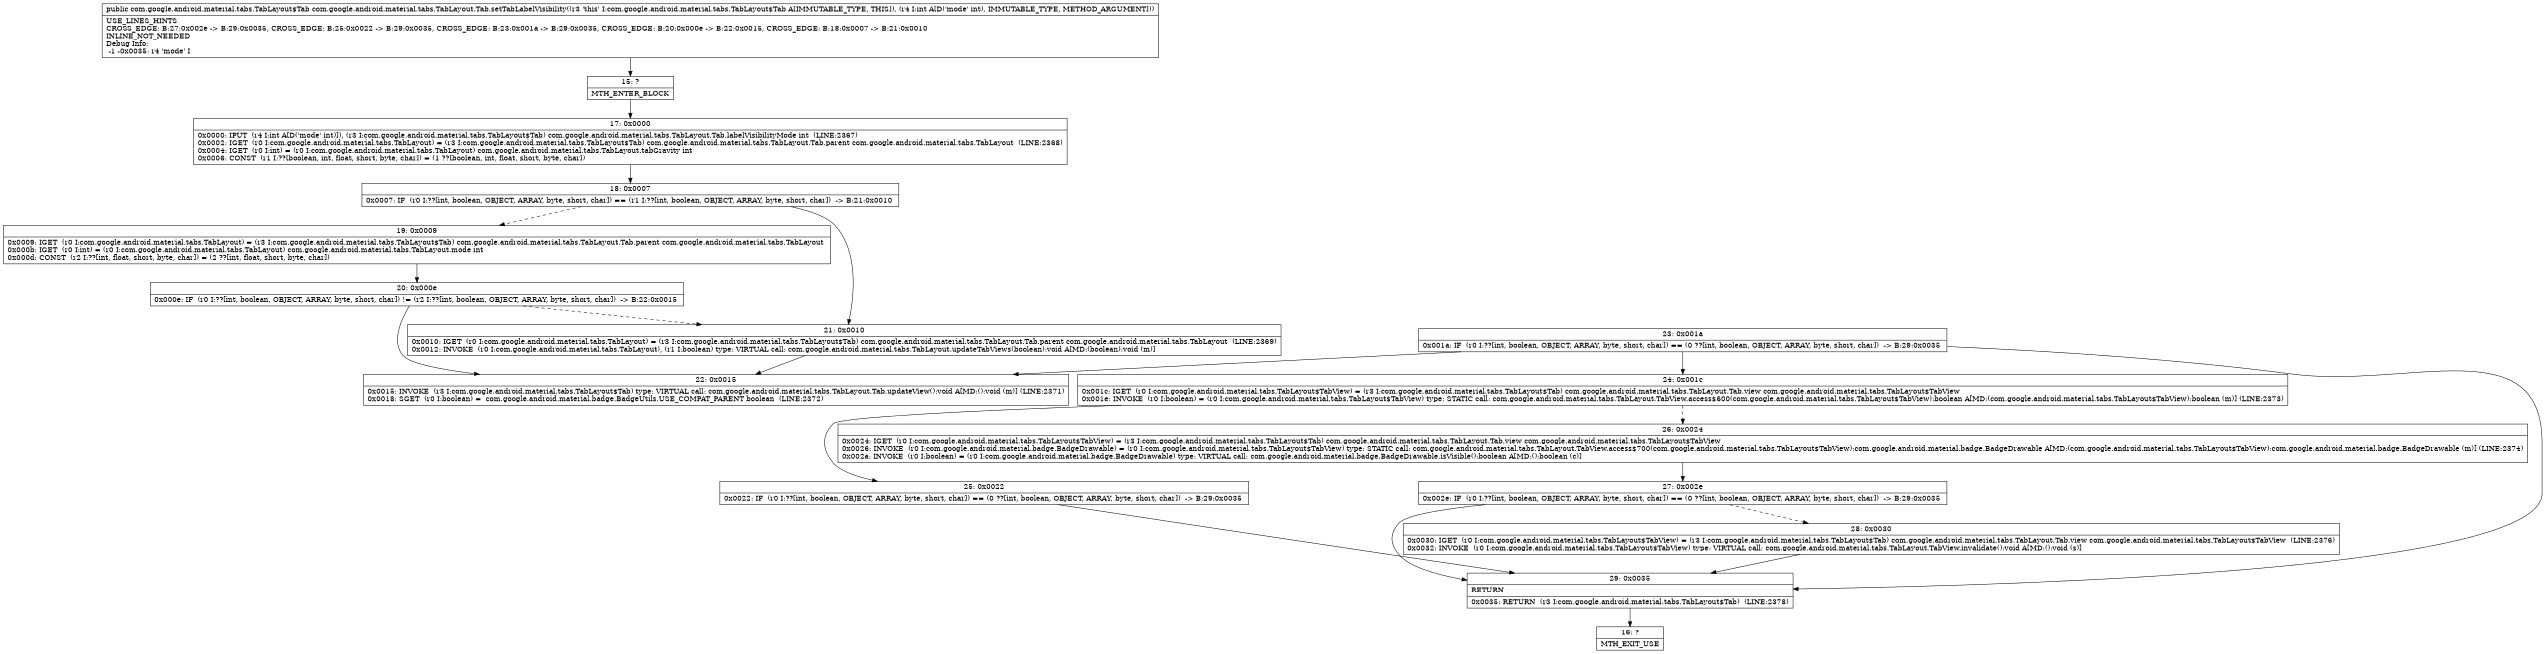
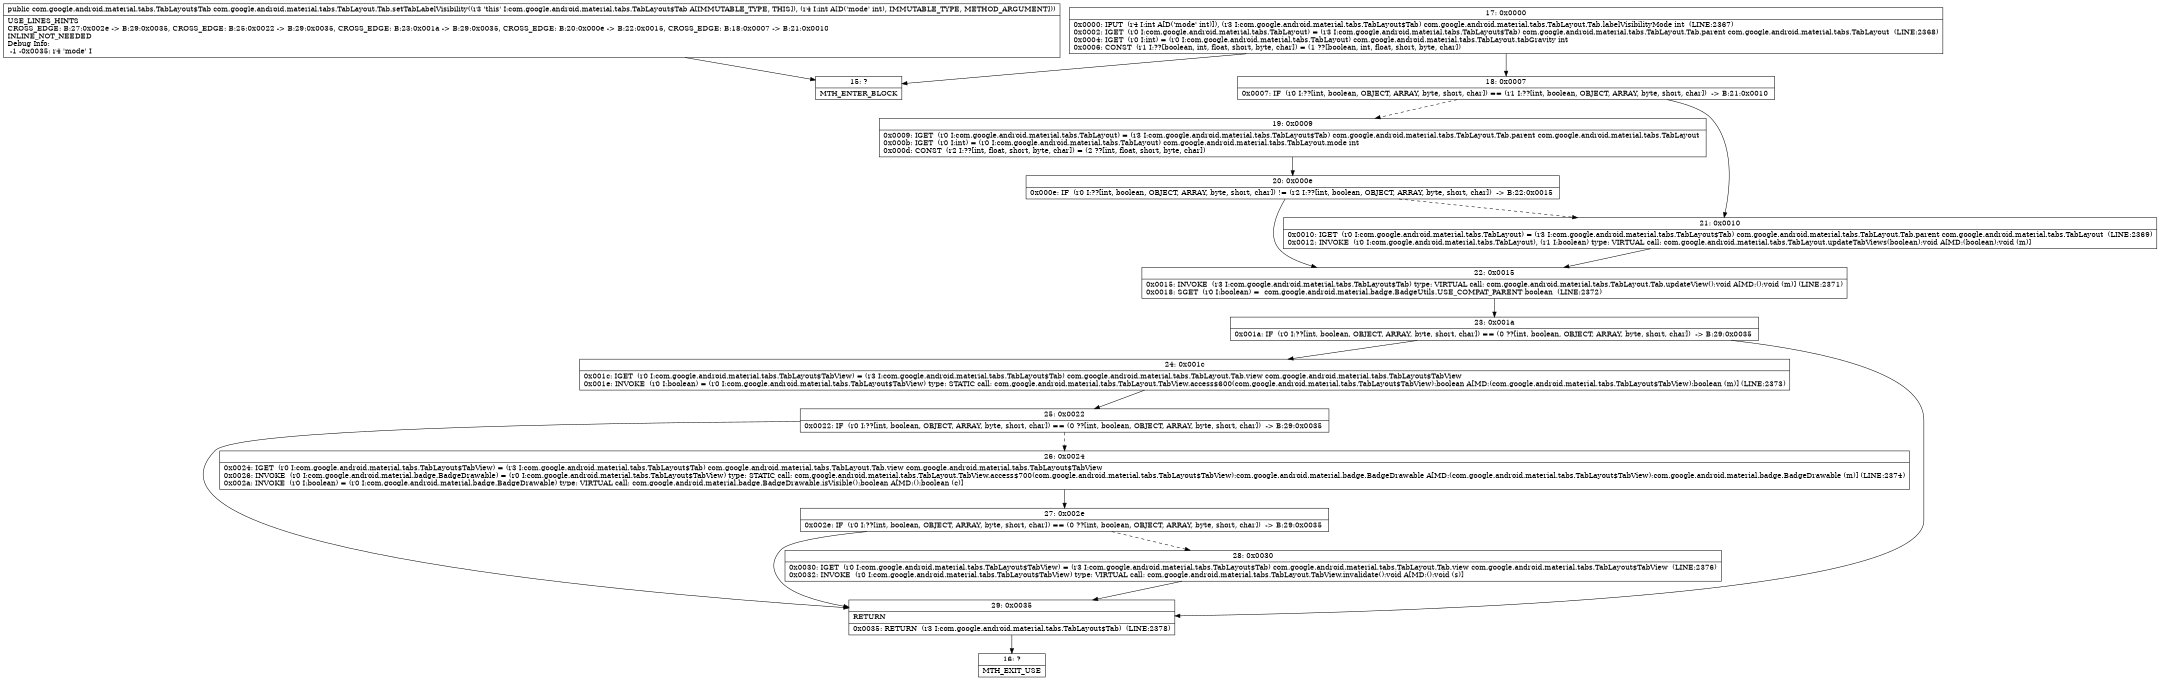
(630, 106) -> (1077, 69)
(1240, 363) -> (1494, 305)
(1683, 412) -> (1065, 439)
